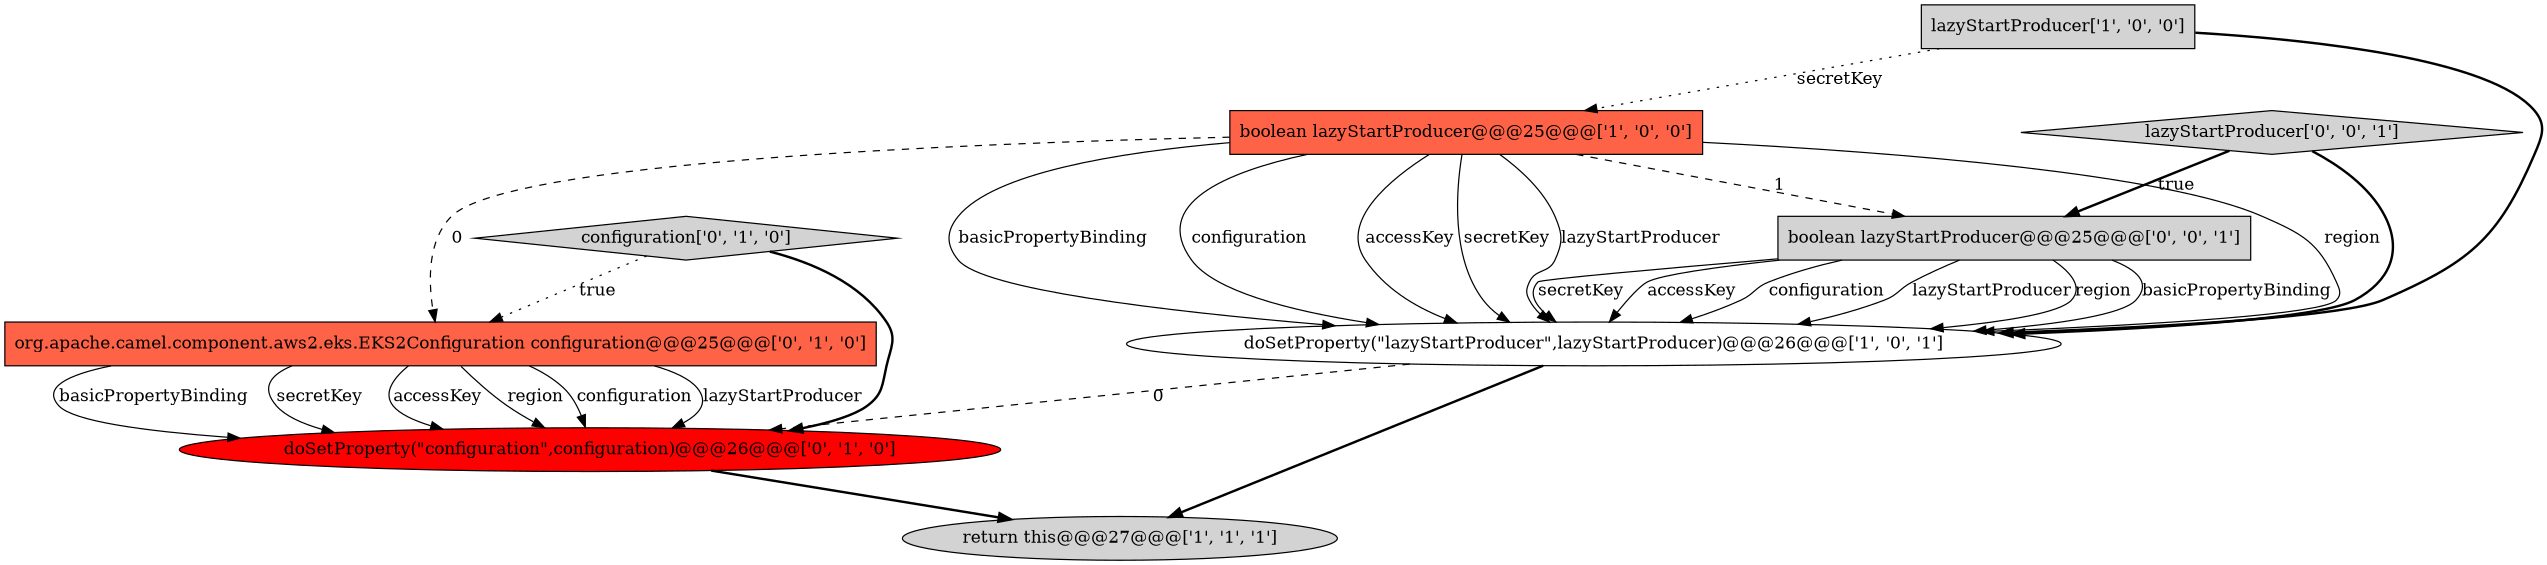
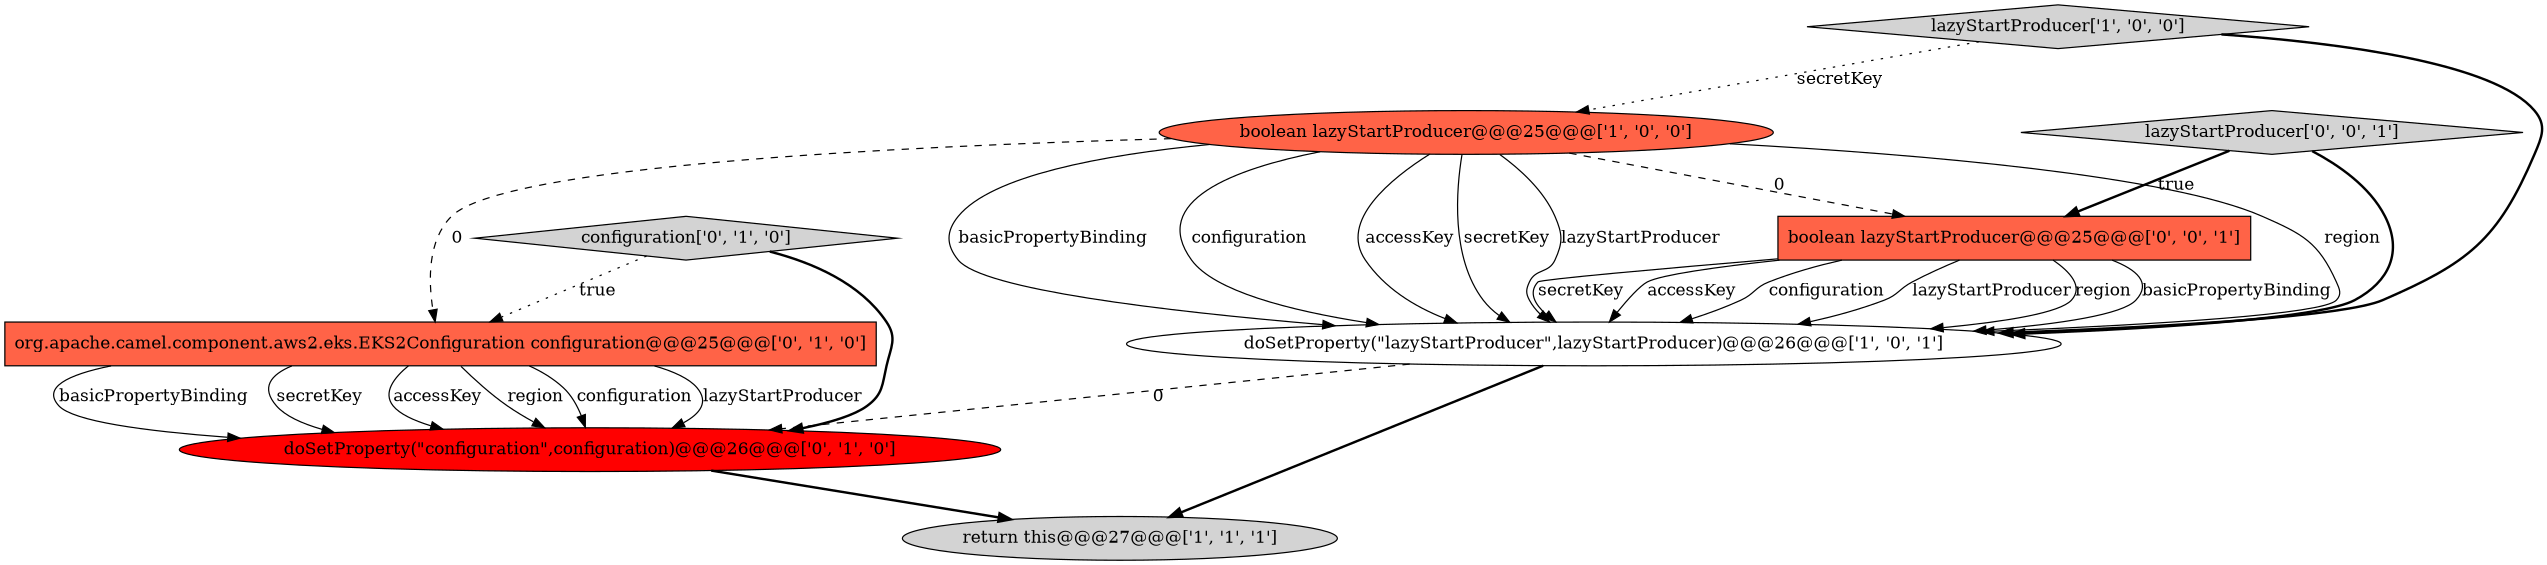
(2058, 27) -> (2058, 27)
(1466, 132) -> (1466, 132)
(1780, 185) -> (1780, 185)
(2014, 238) -> (2014, 238)
